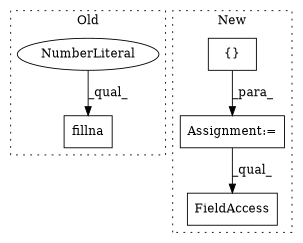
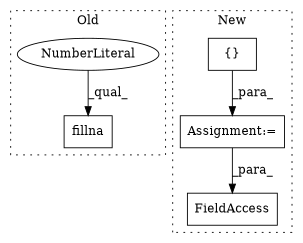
(252, 170) -> (252, 170)
